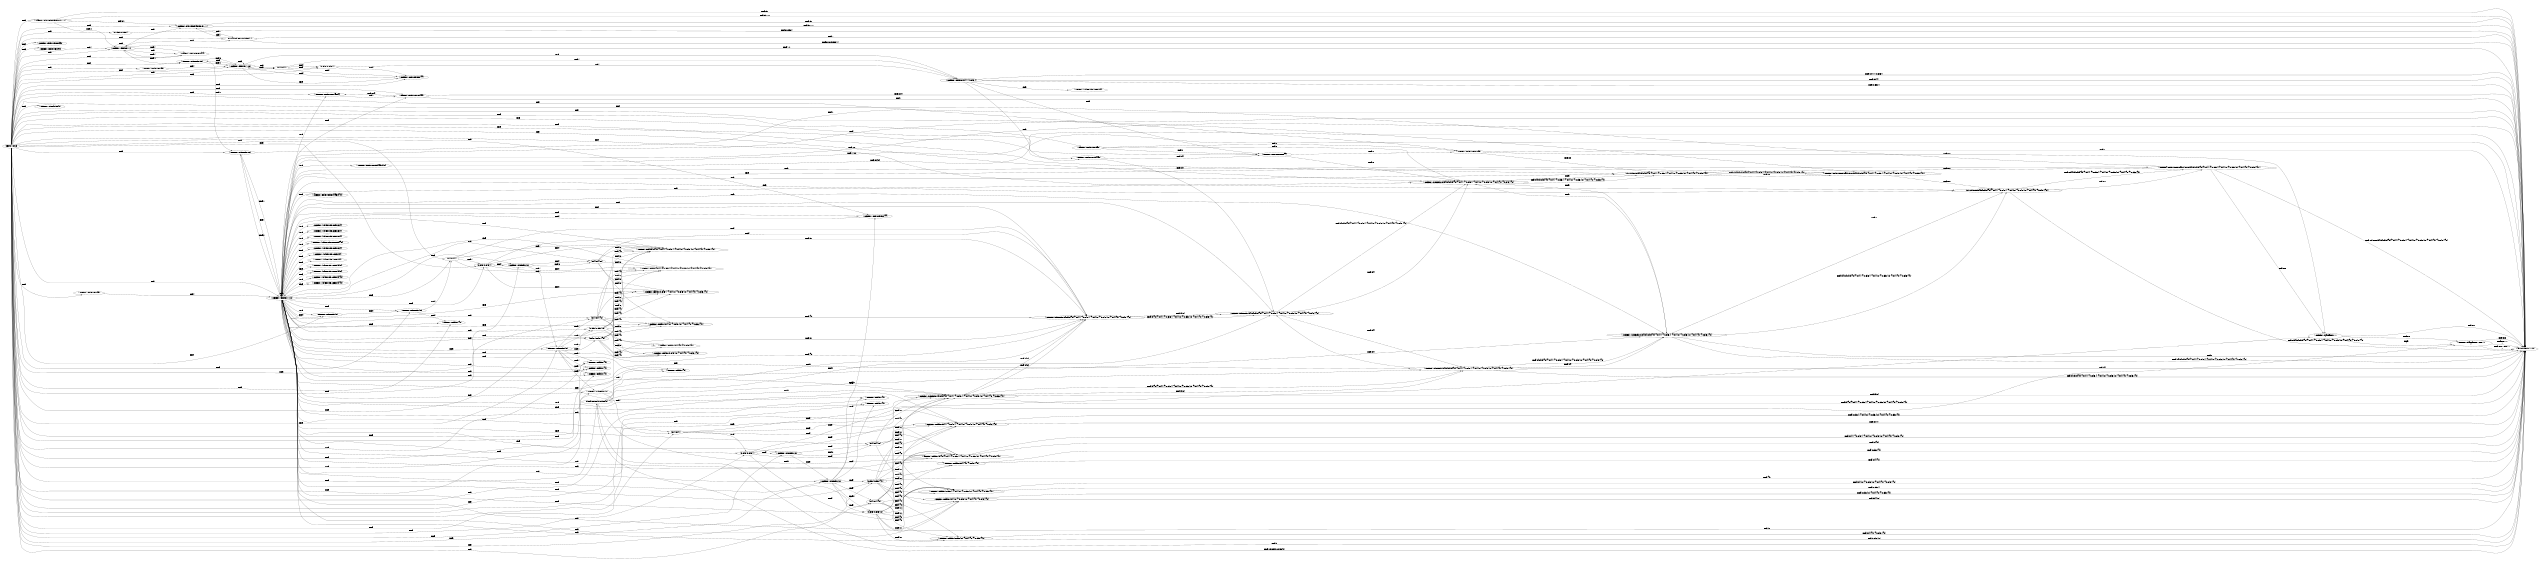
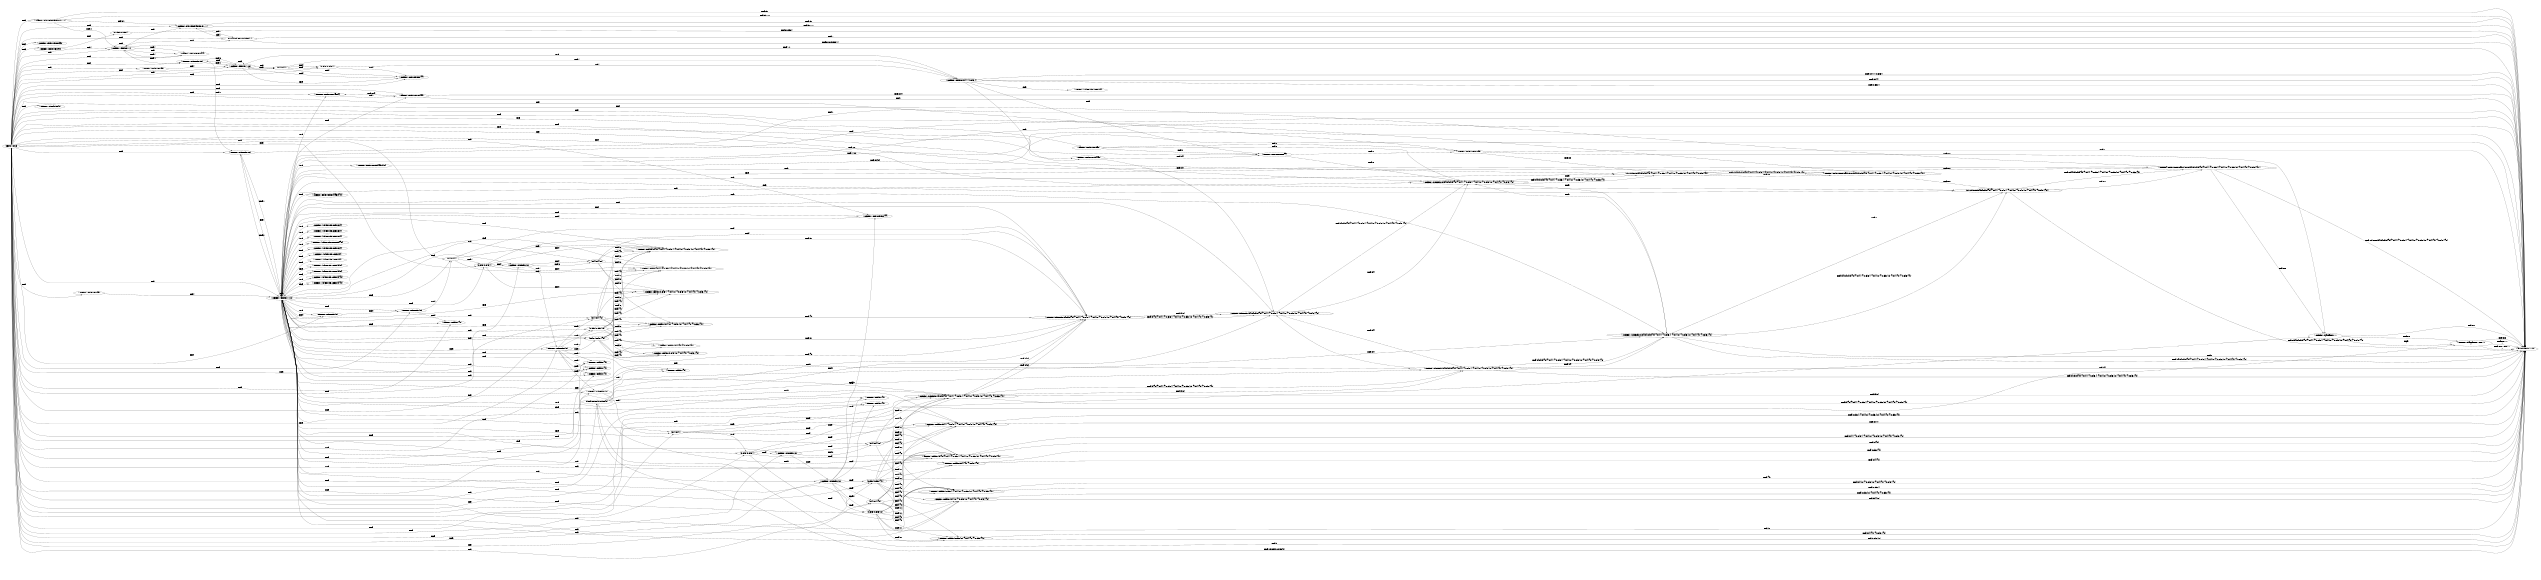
(18, 51) -> (88, 42)
